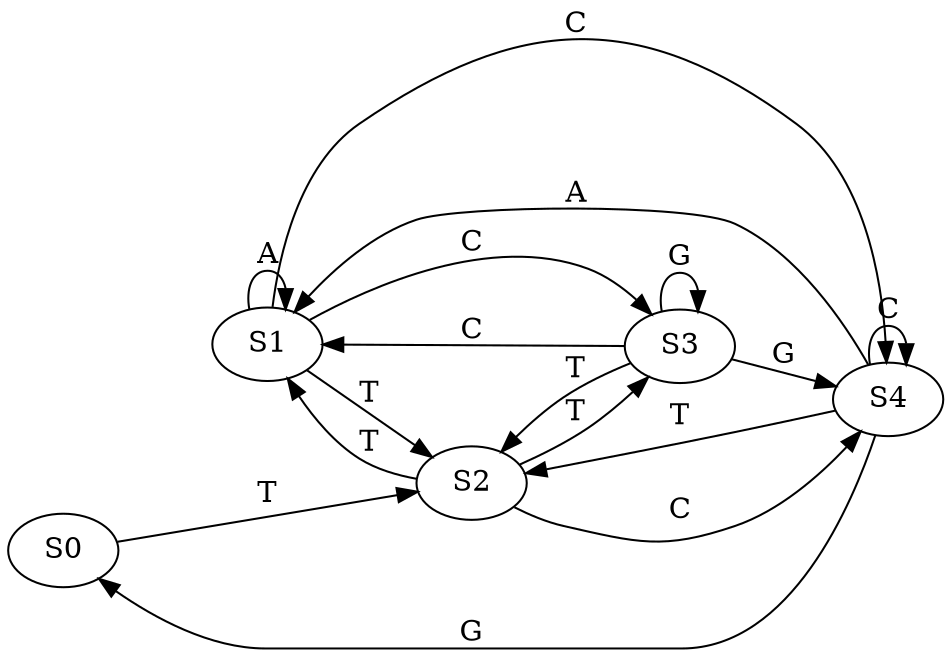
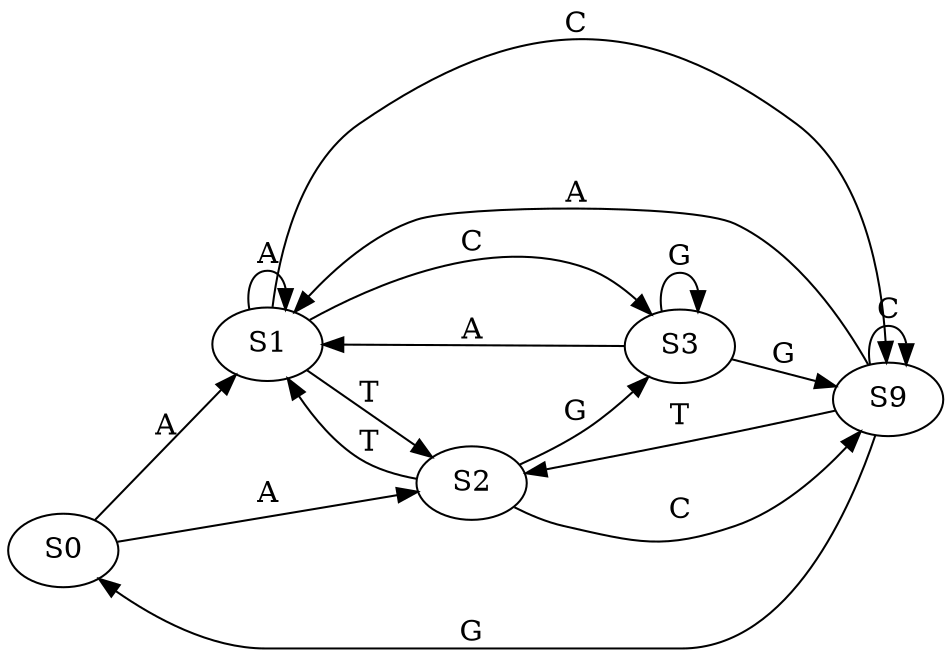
(472, 331) -> (472, 331)
(569, 394) -> none
(888, 399) -> (888, 399)
(576, 413) -> (576, 413)
none -> (158, 455)
(267, 494) -> (267, 494)
